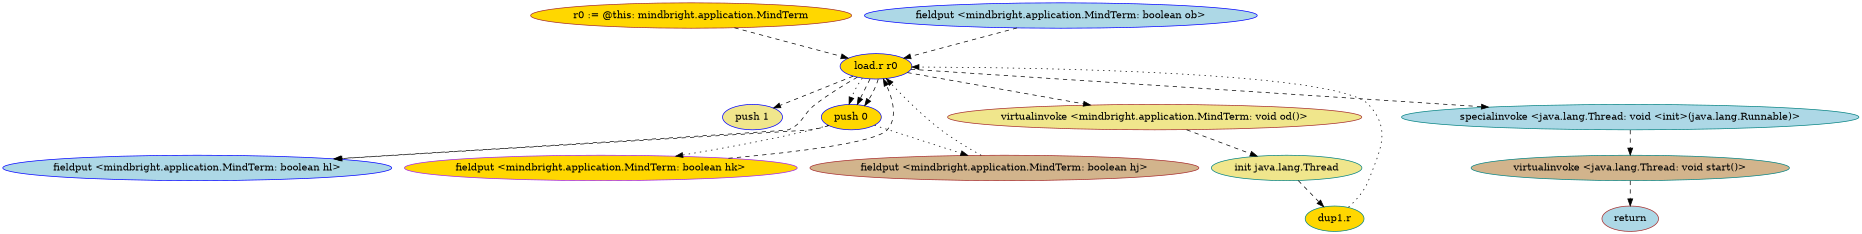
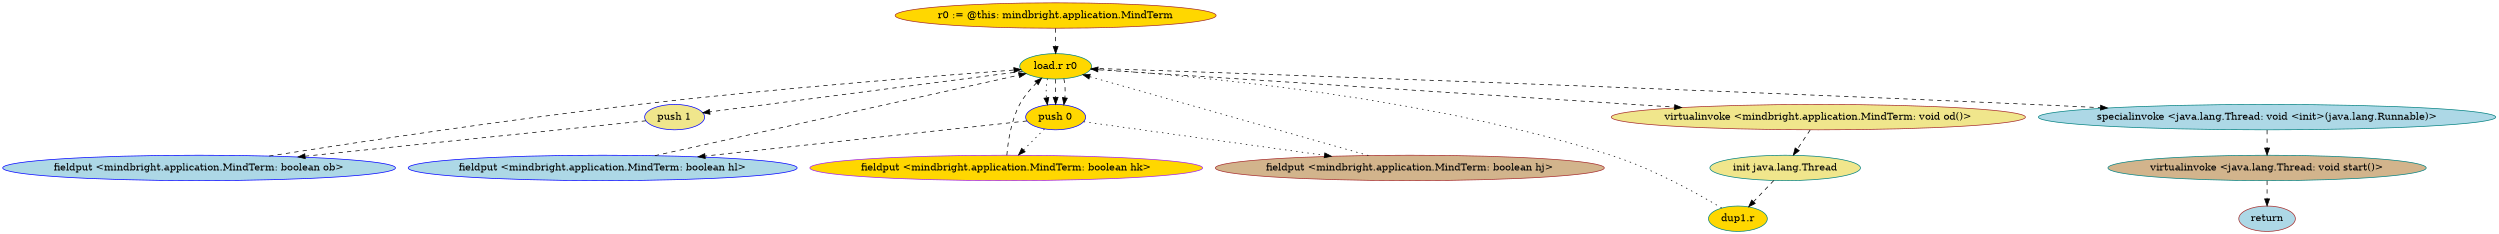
(876, 66) -> (1056, 66)
none -> (476, 139)
(608, 142) -> (837, 115)
